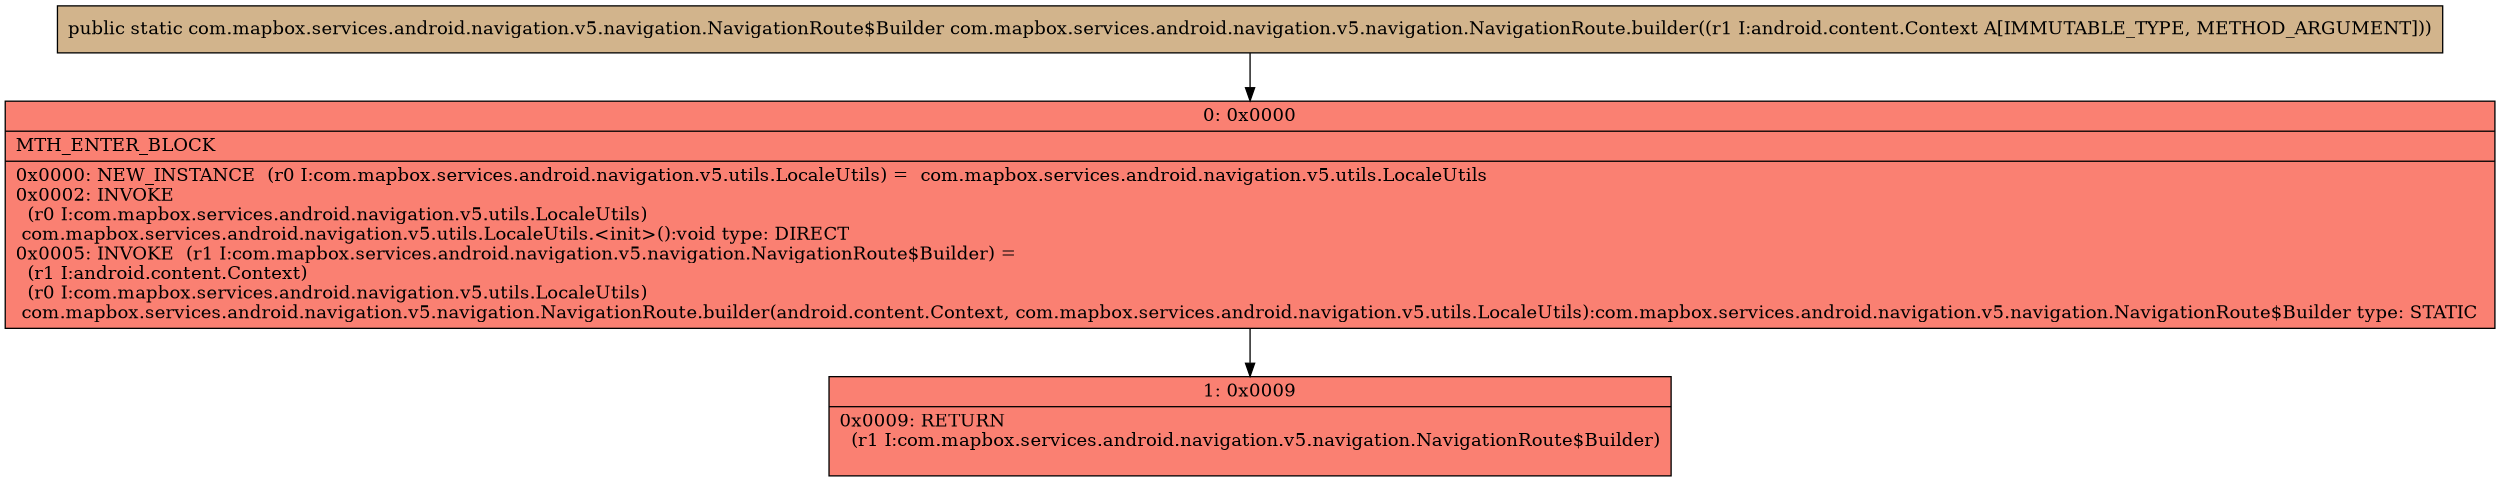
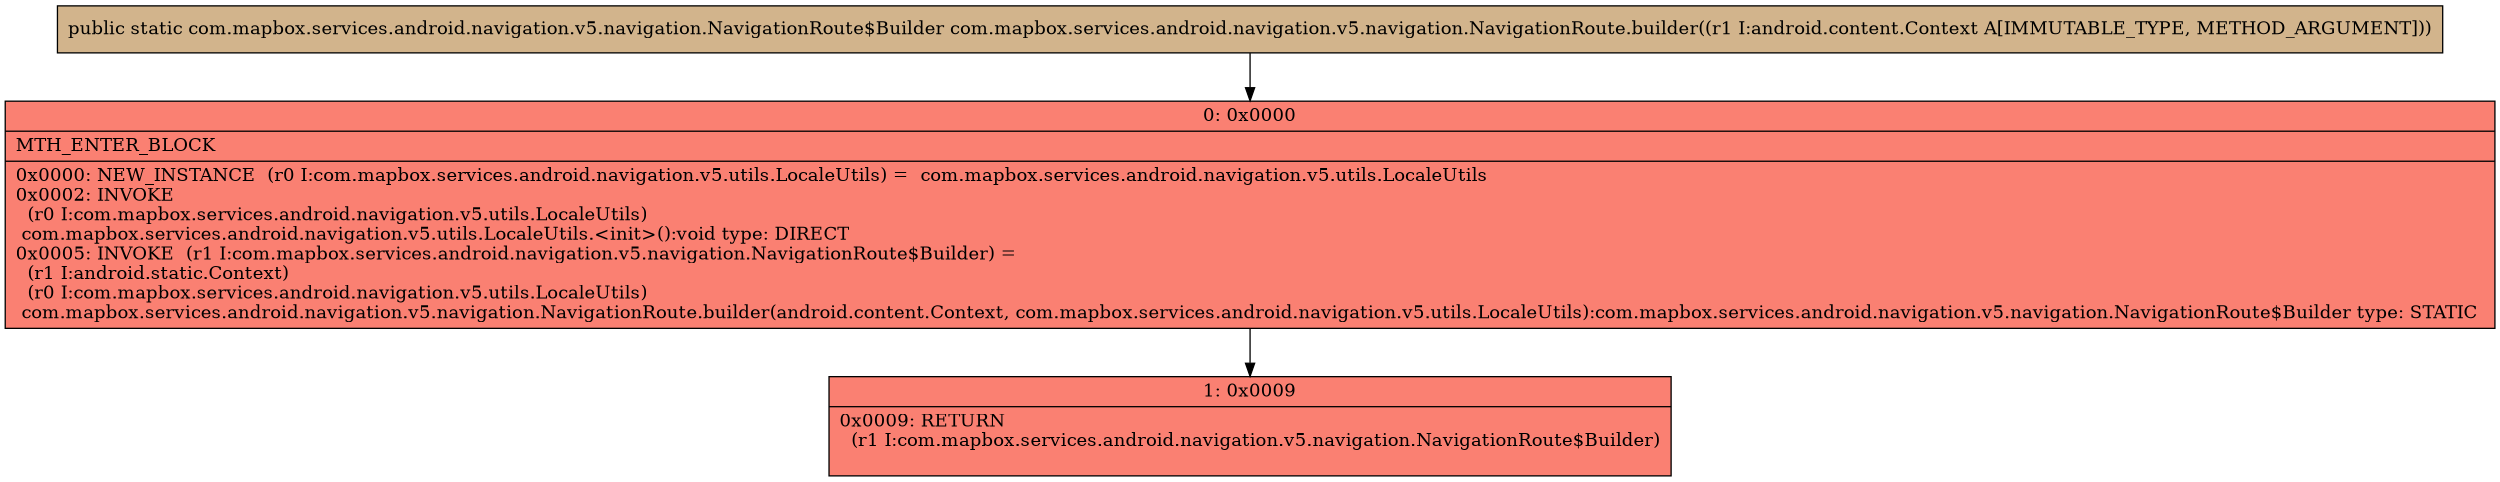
(162, 274) -> (153, 274)
